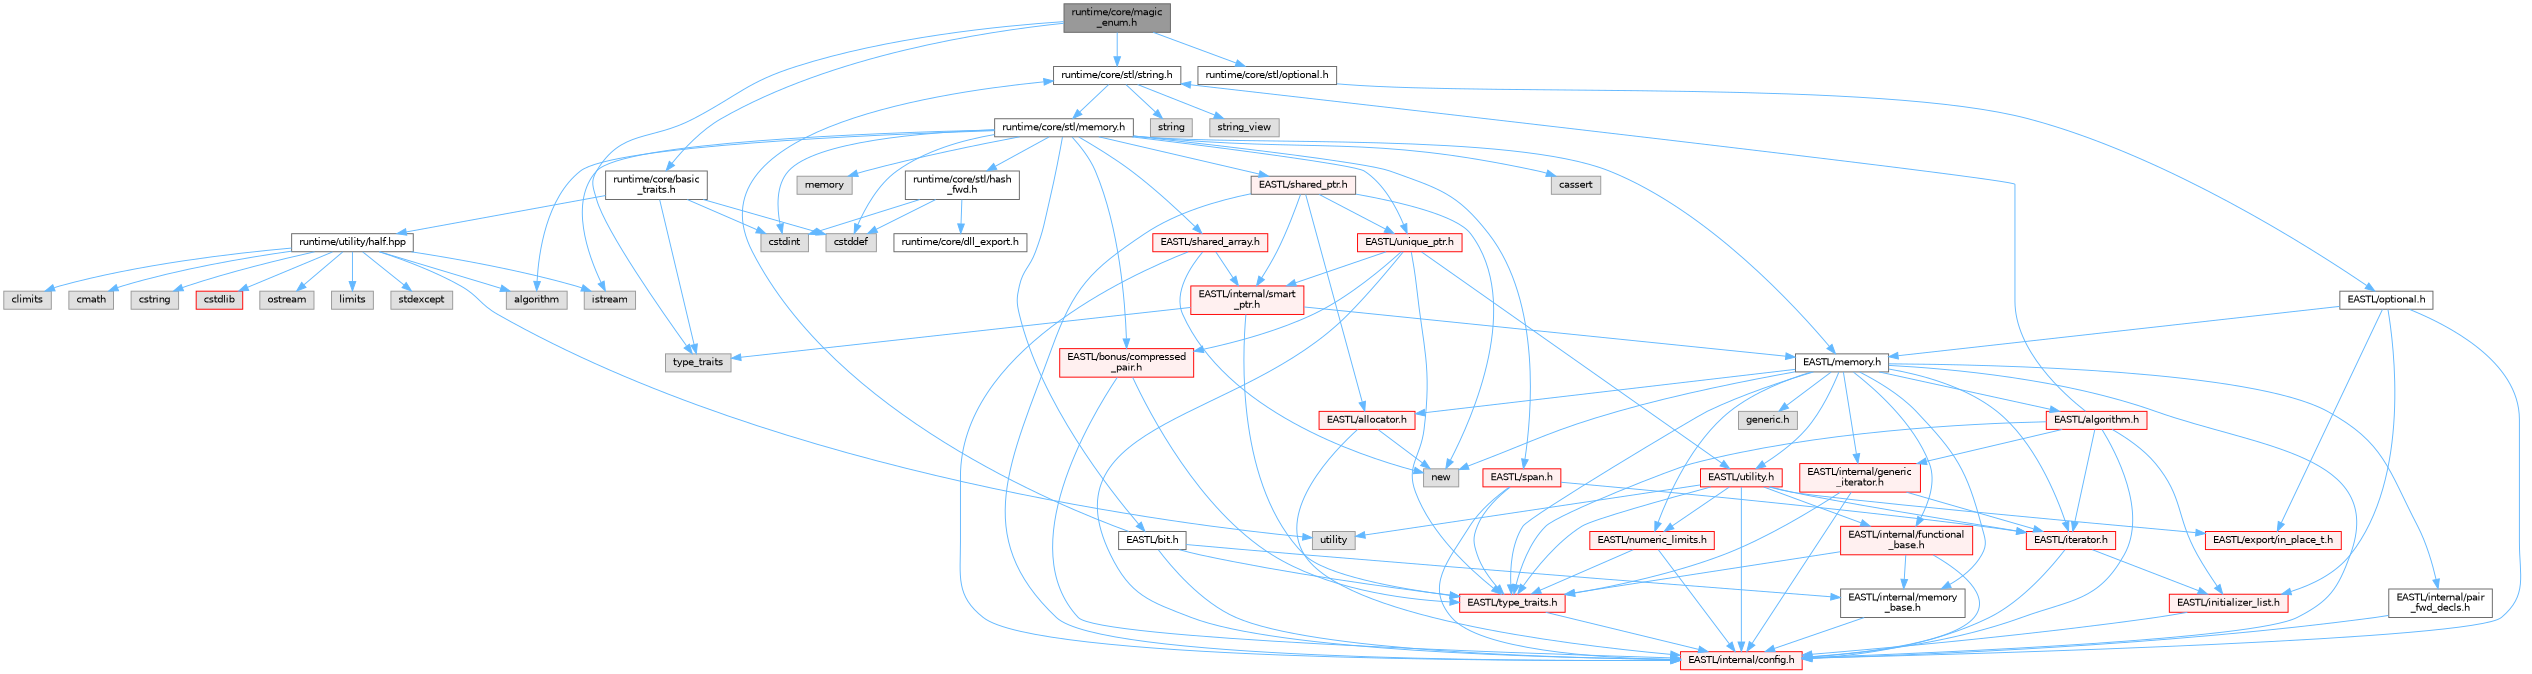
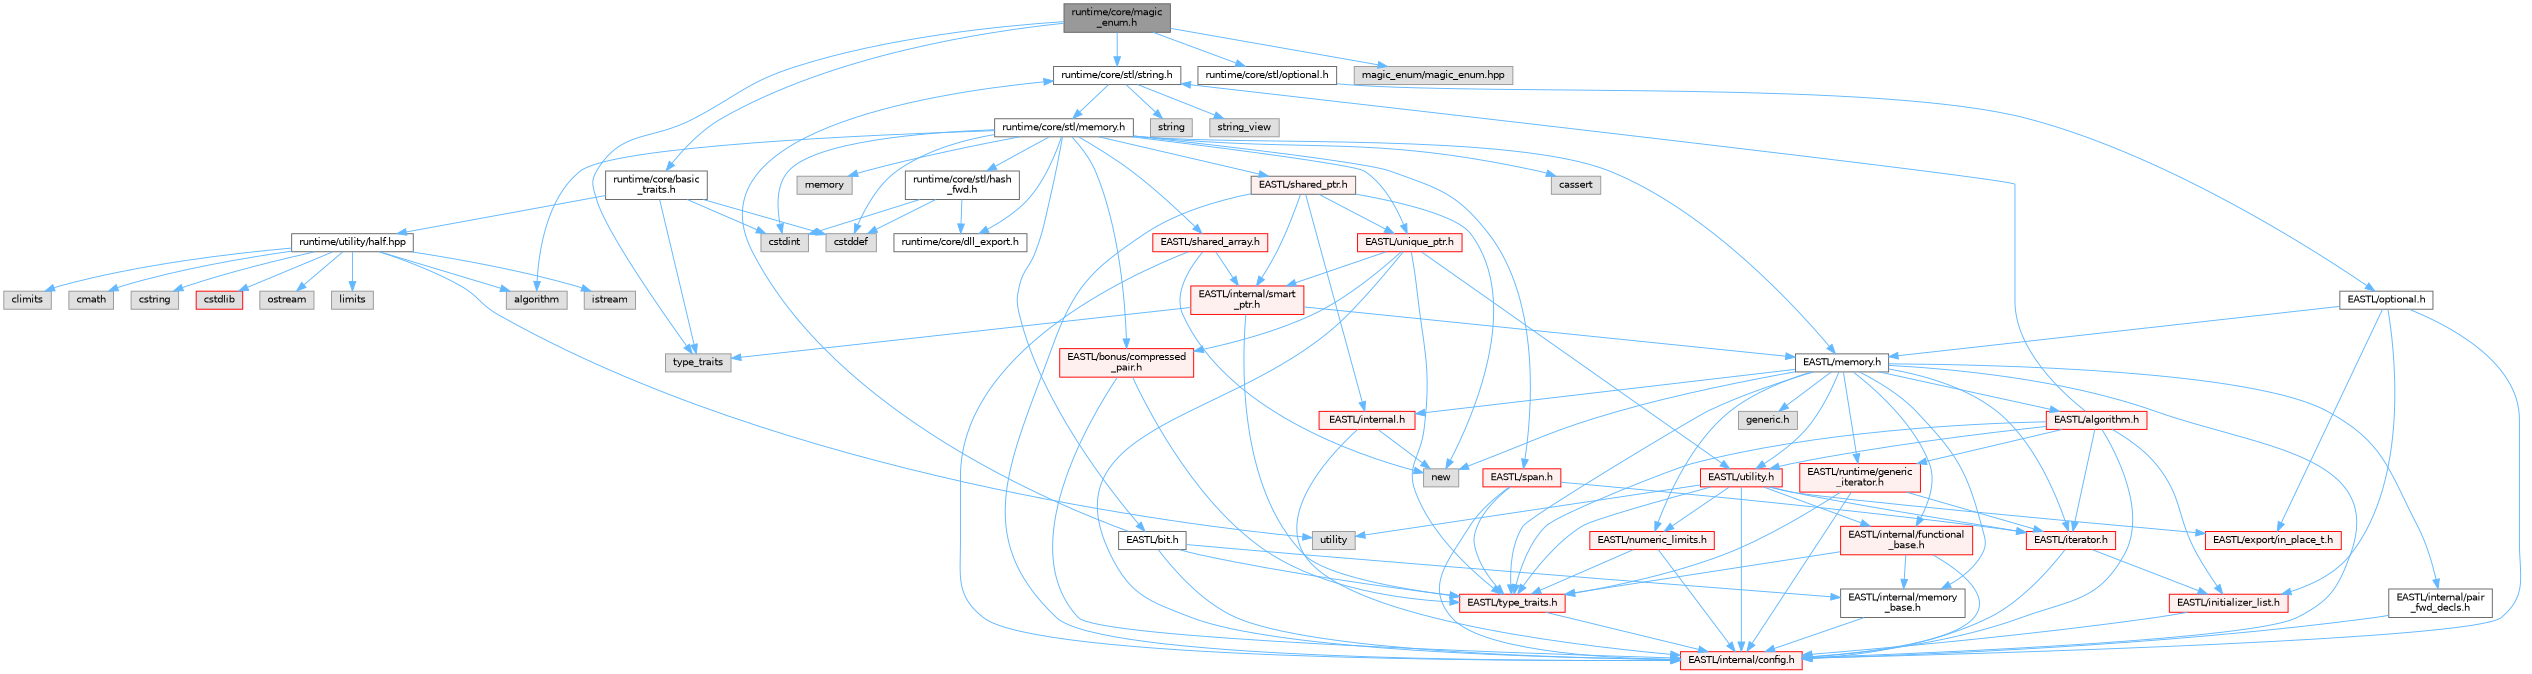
none -> (1434, 76)
(735, 143) -> (1035, 191)
(422, 300) -> none
(1367, 420) -> (1367, 420)
none -> (1912, 443)
(1860, 478) -> (1860, 478)
